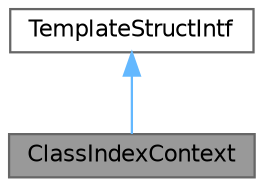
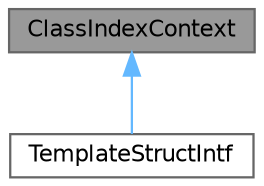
(132, 105) -> (132, 105)
